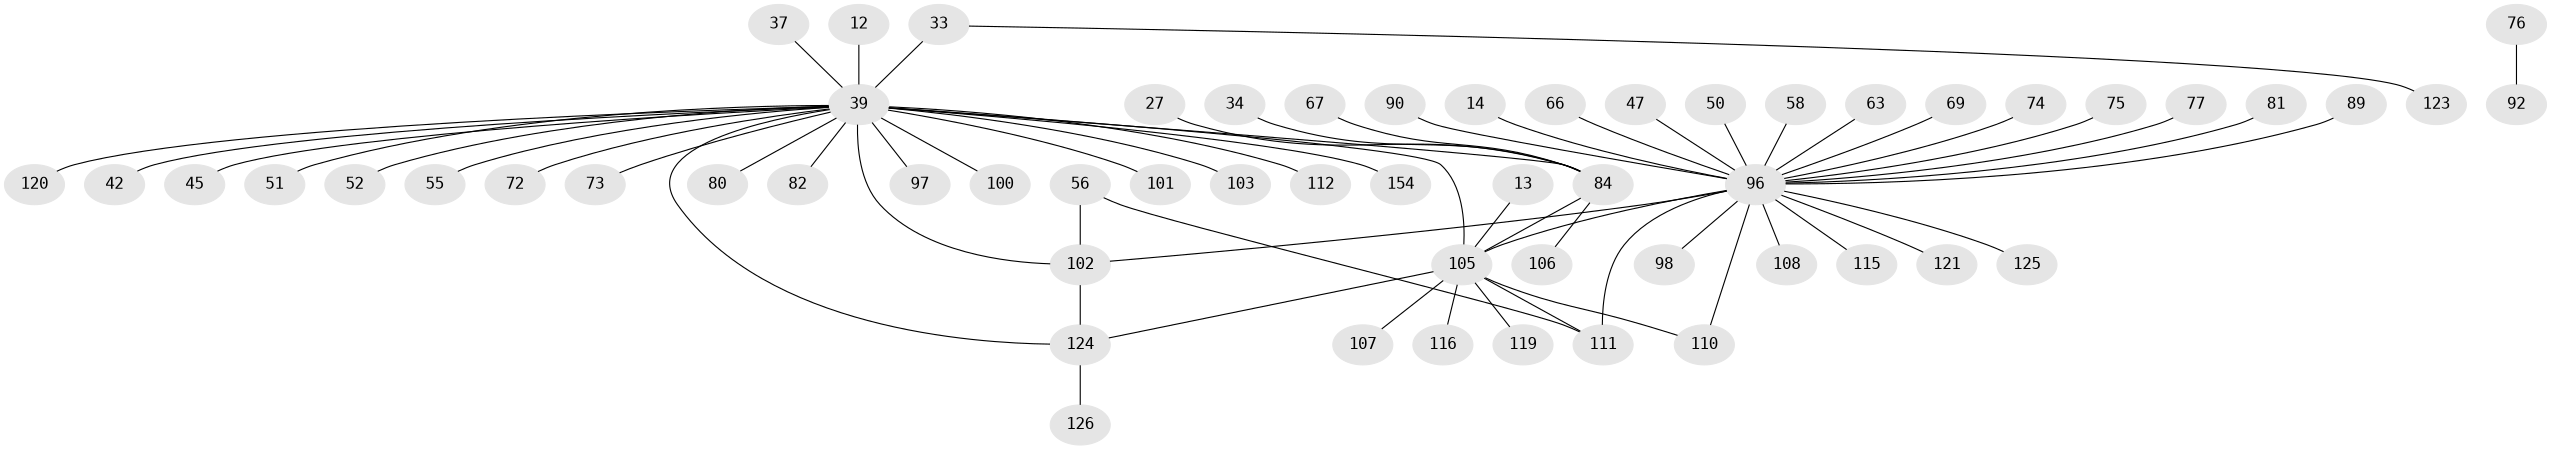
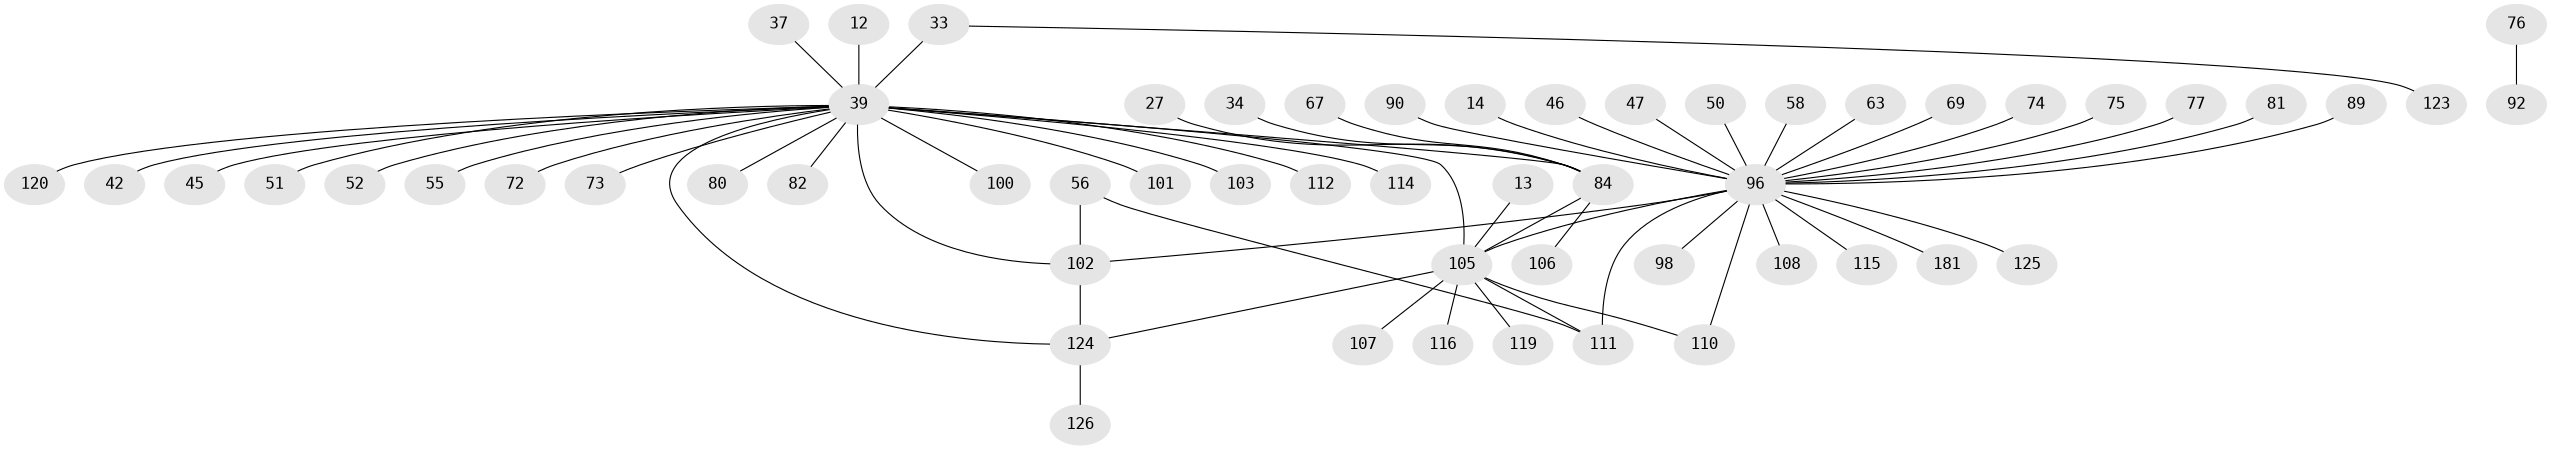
(1555, 105) -> (1555, 105)
(920, 185) -> none
(1401, 185) -> (1401, 185)
(1947, 265) -> (1947, 265)
